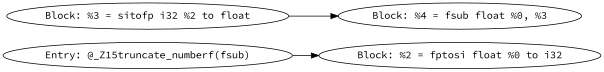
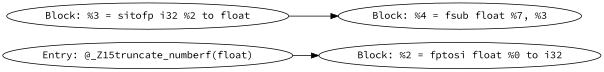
(460, 16) -> (460, 16)
(148, 56) -> (148, 56)
